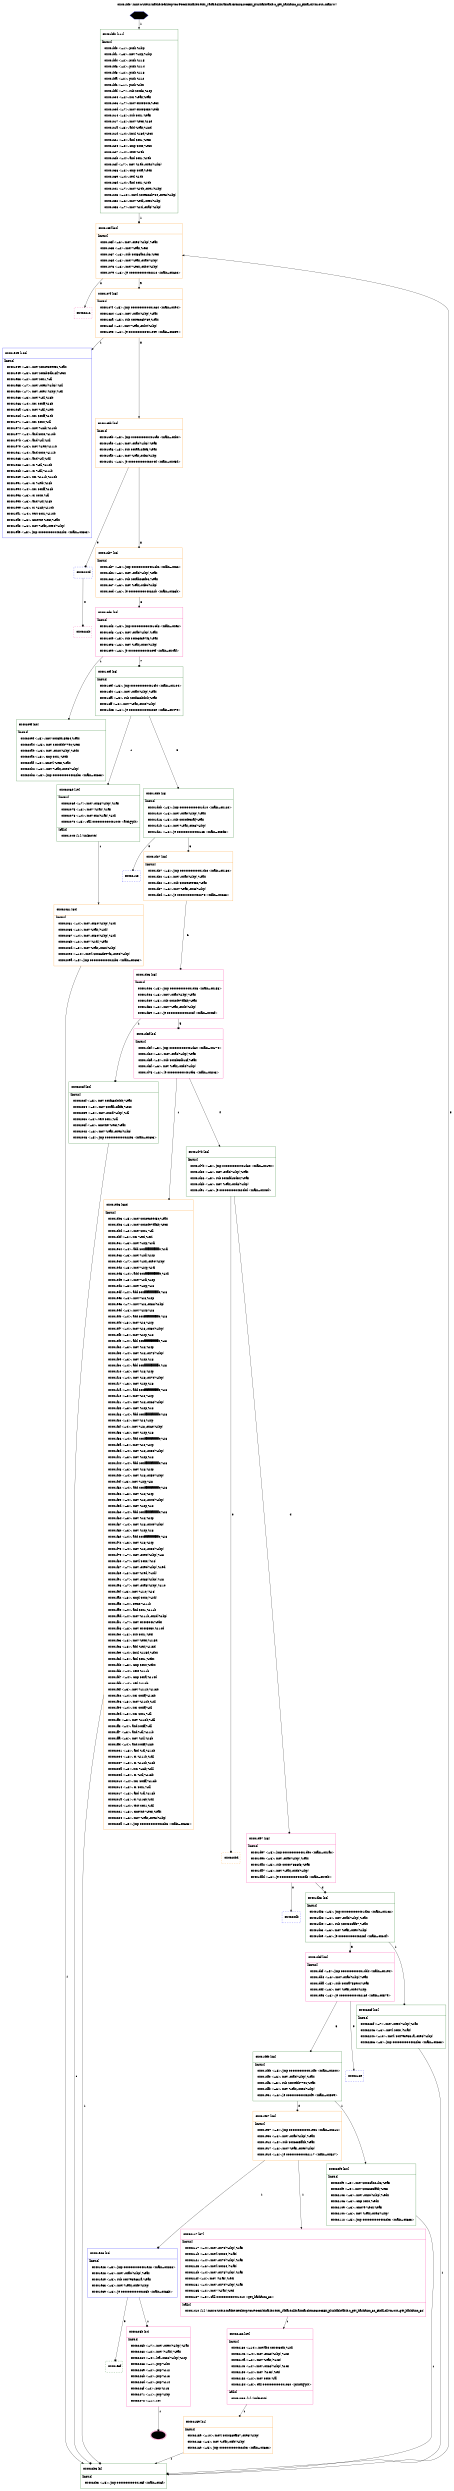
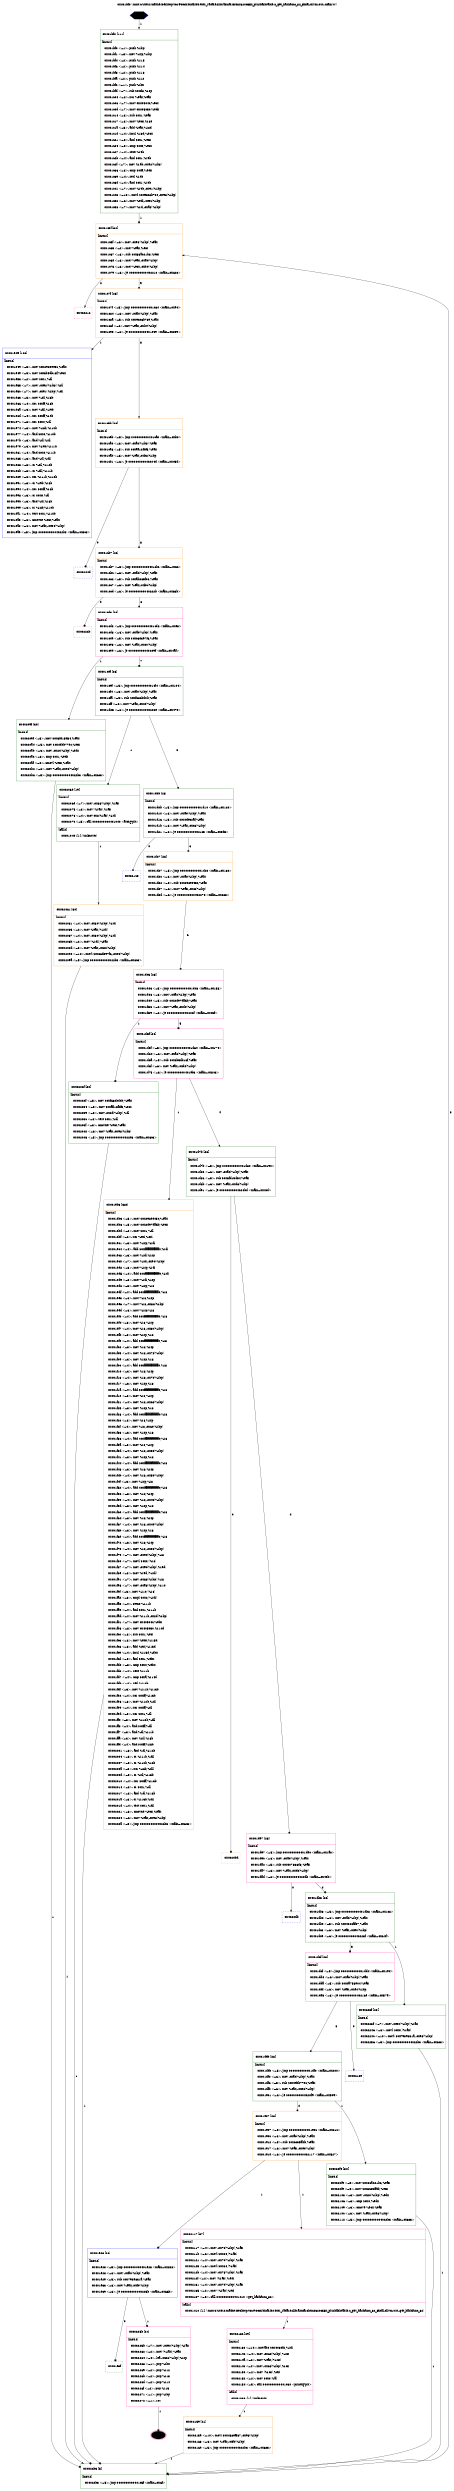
(83, 601) -> (92, 610)
none -> (51, 1630)
